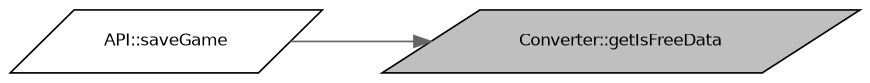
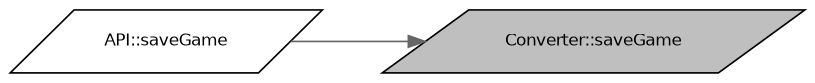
(621, 41) -> (594, 41)
